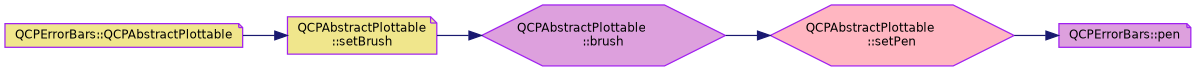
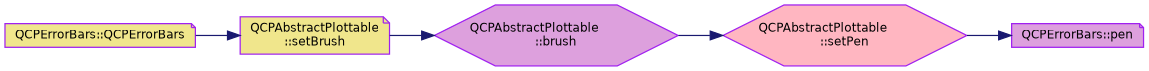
(124, 35) -> (100, 35)
